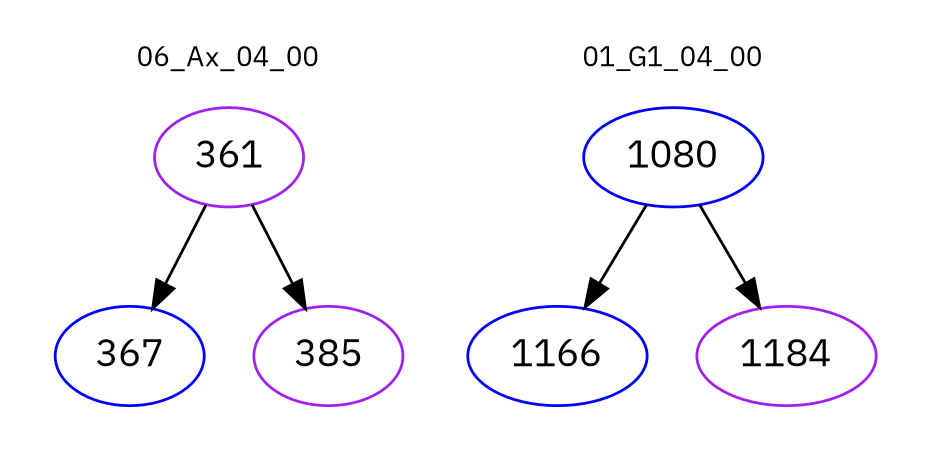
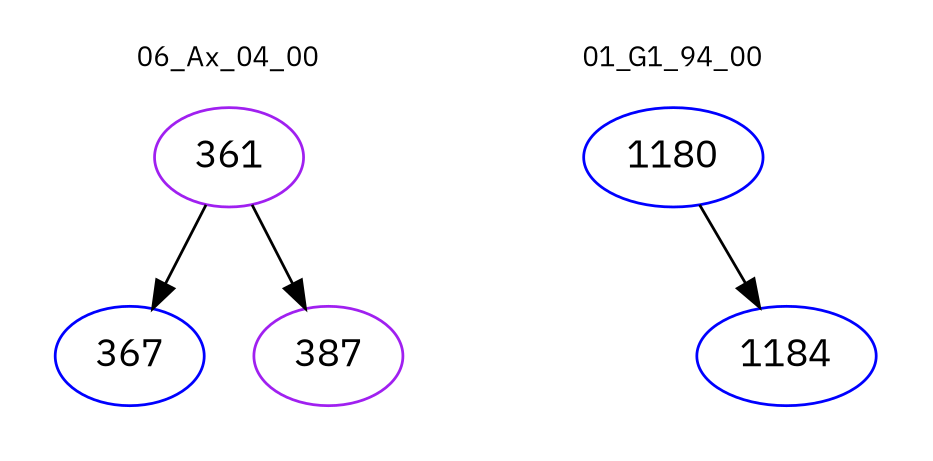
(673, 59) -> (673, 59)
(673, 157) -> (673, 157)
(328, 356) -> (328, 356)
(557, 356) -> none
(787, 356) -> (787, 356)
